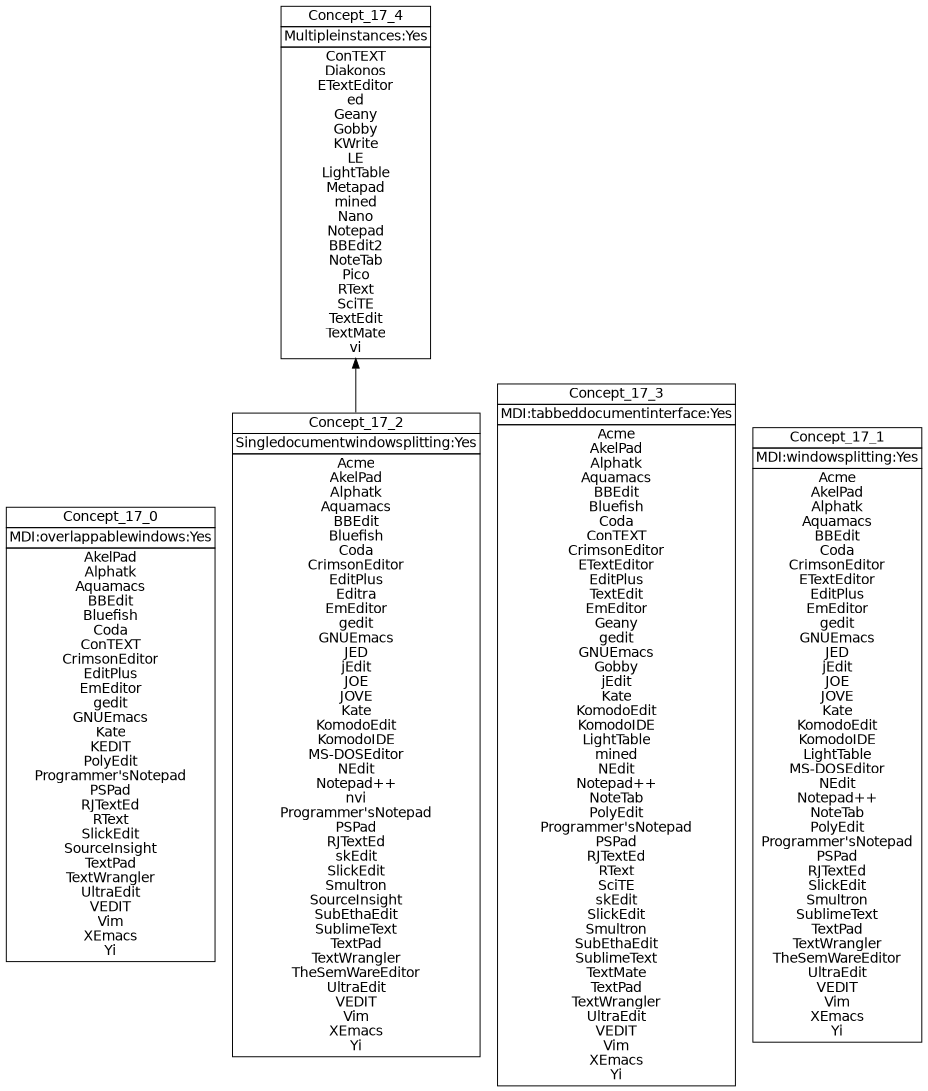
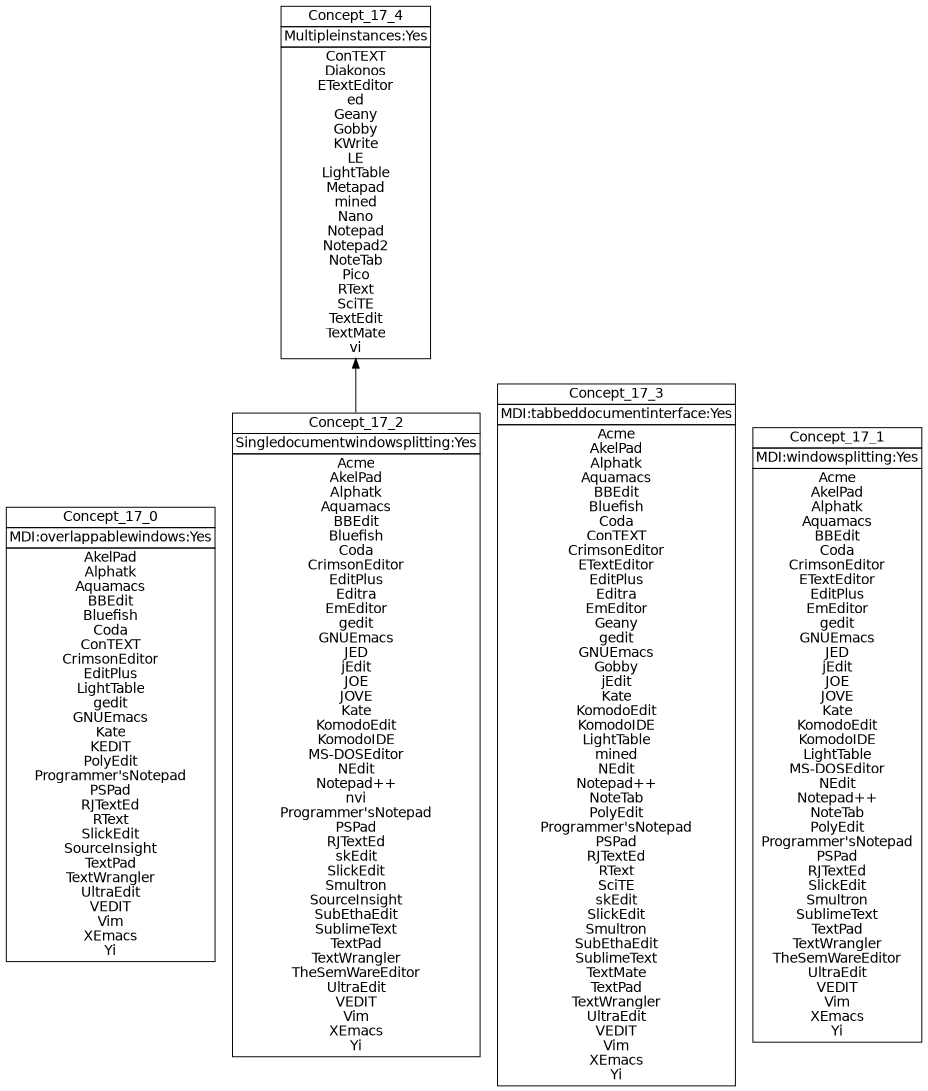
(356, 246) -> (356, 246)
(616, 595) -> (616, 595)
(111, 689) -> (111, 689)
